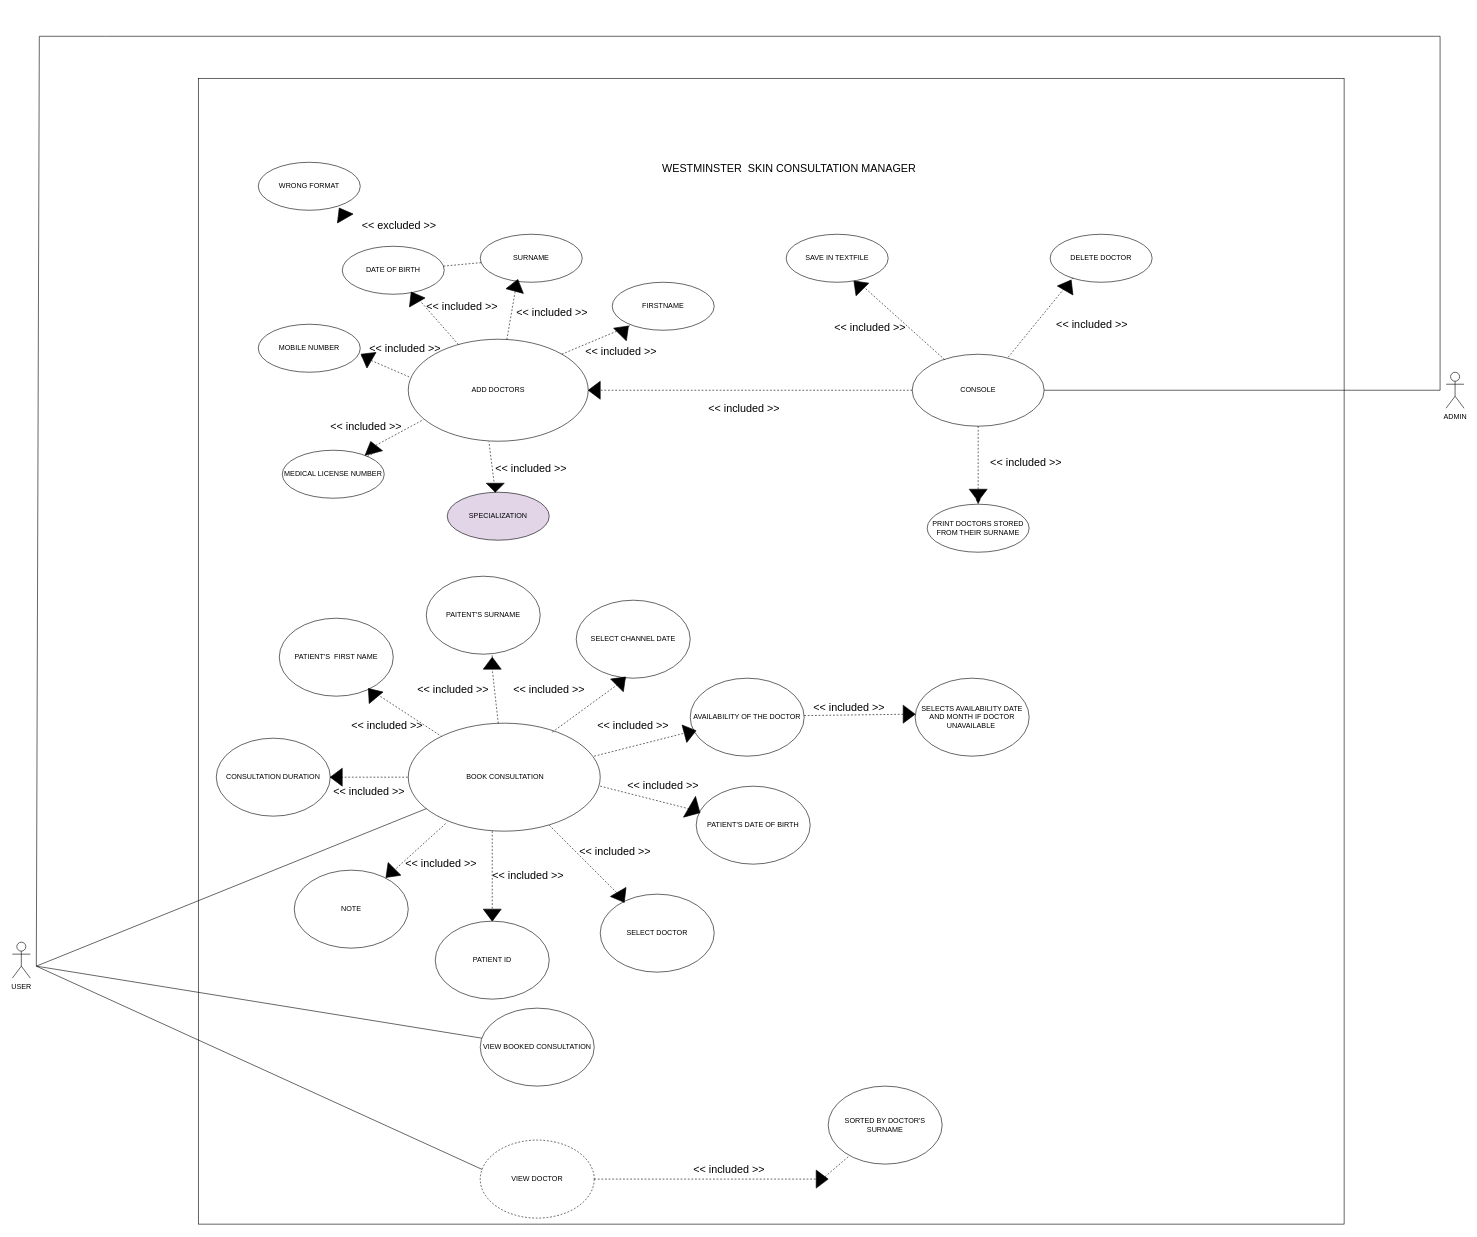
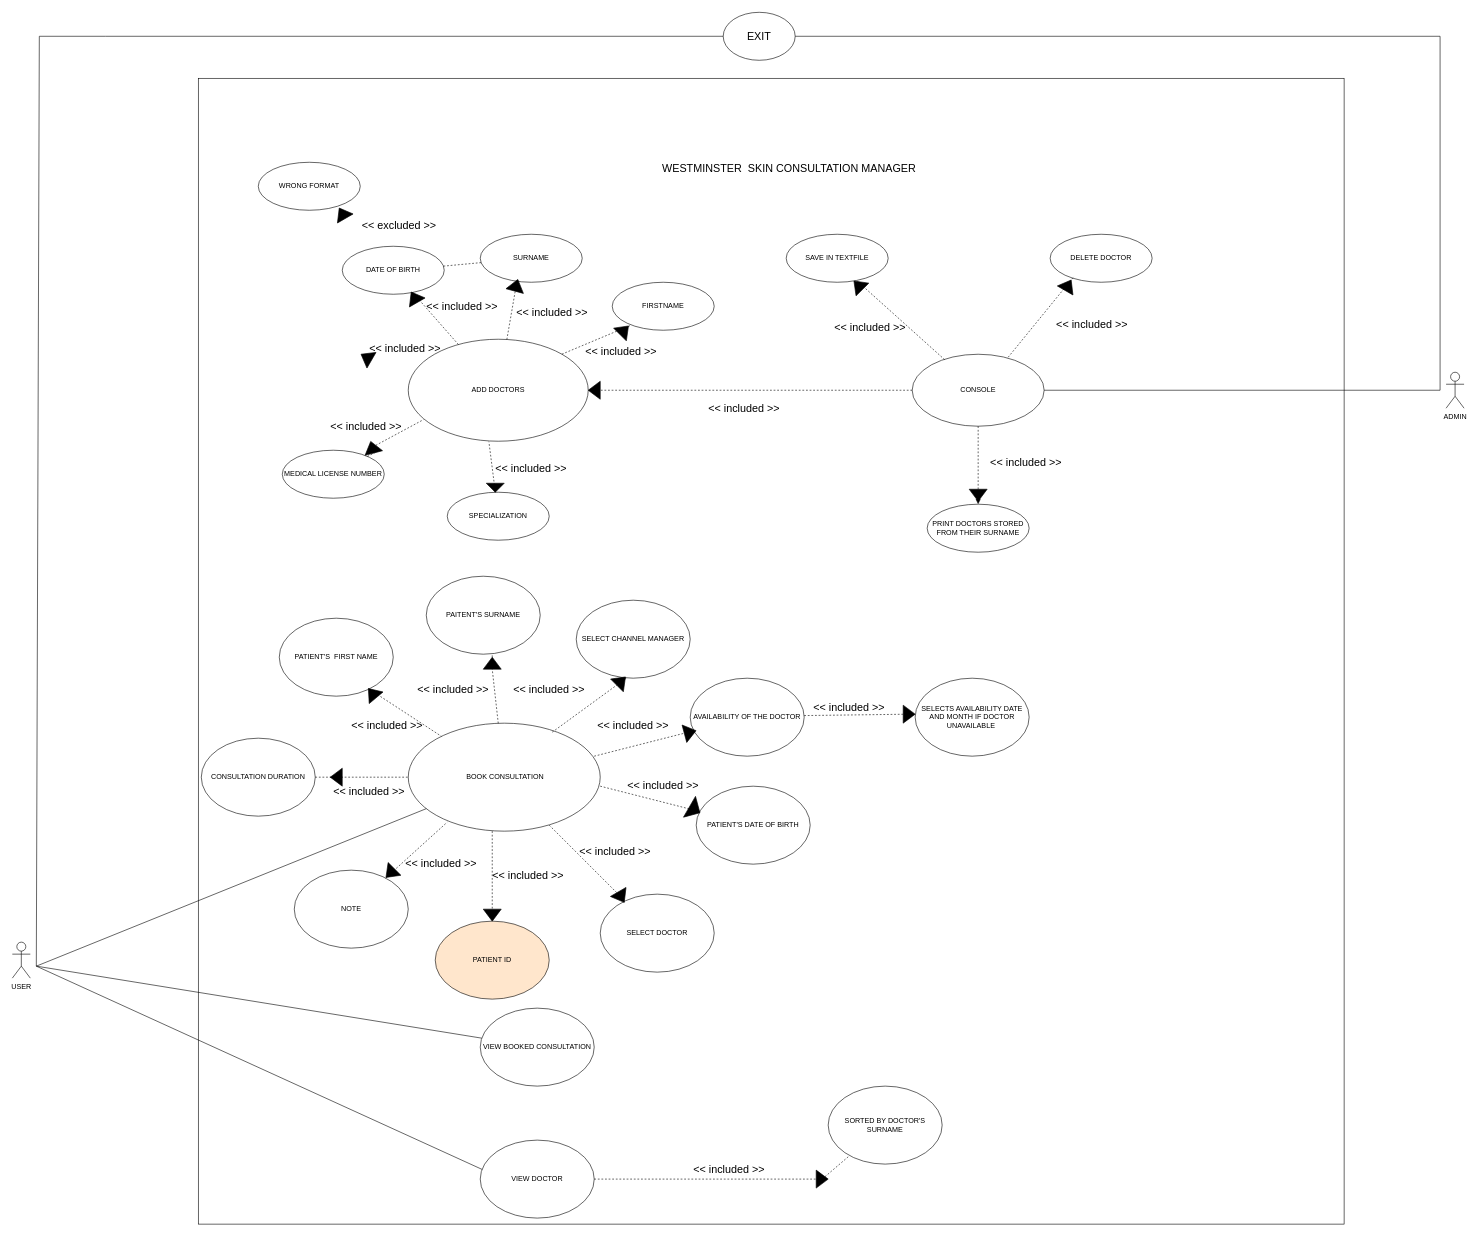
none -> (759, 36)
(309, 348) -> none
(392, 369) -> none
(498, 516) -> (498, 516)
(633, 639) -> (633, 639)
(273, 777) -> (258, 777)
(492, 960) -> (492, 960)
(537, 1179) -> (537, 1179)
